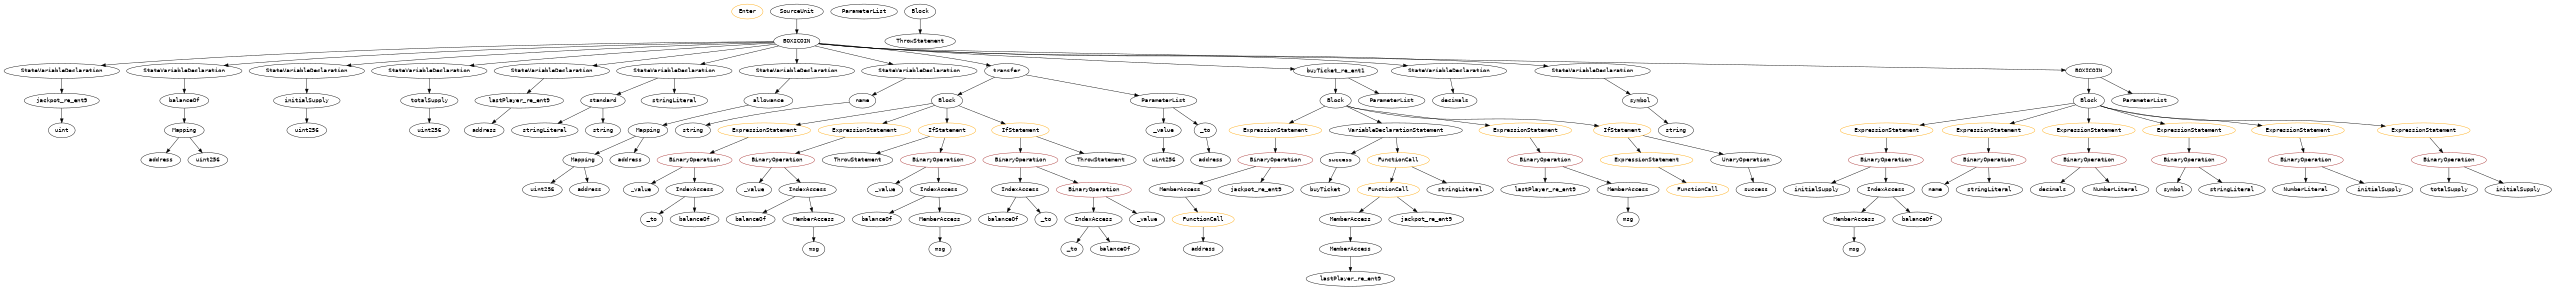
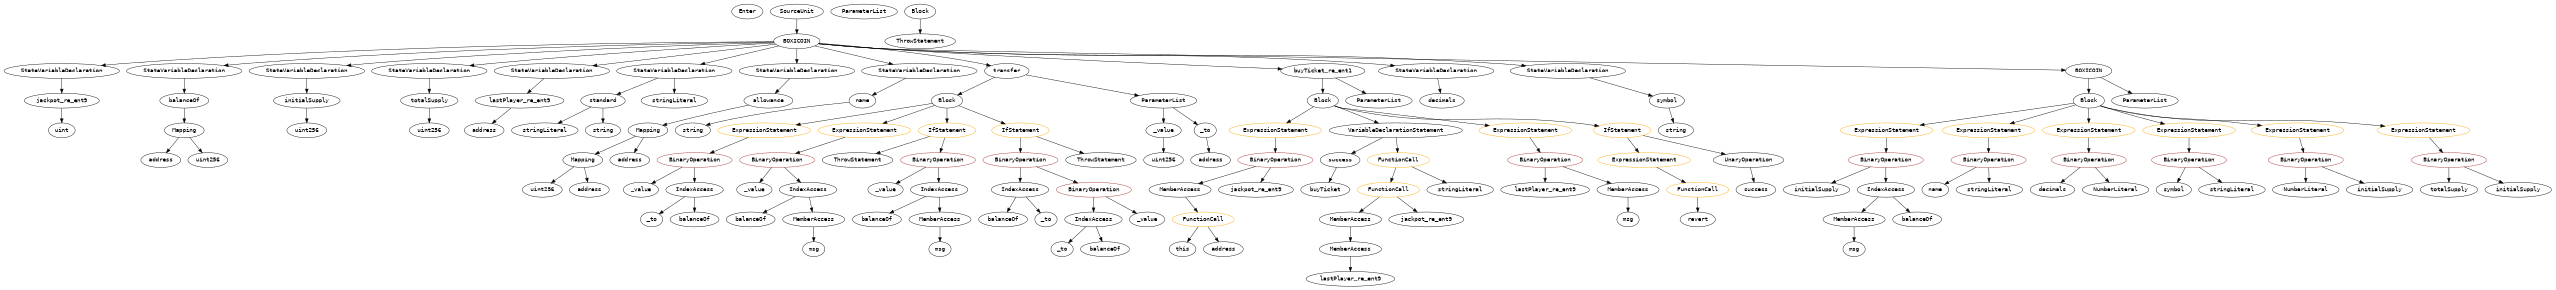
(747, 12) -> (747, 12)
none -> (1698, 219)
none -> (1183, 249)
